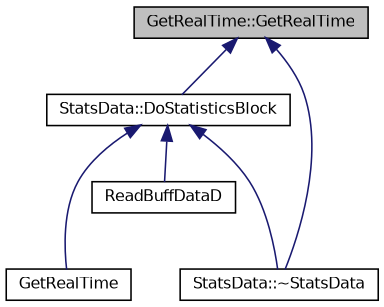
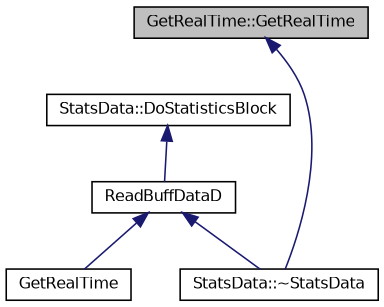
(204, 72) -> none
(74, 191) -> (110, 246)
(256, 193) -> (228, 245)
